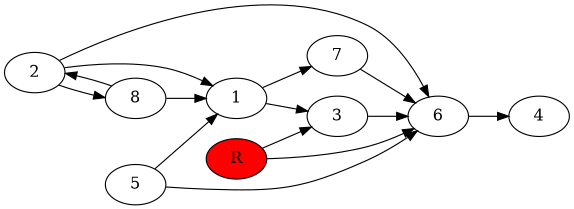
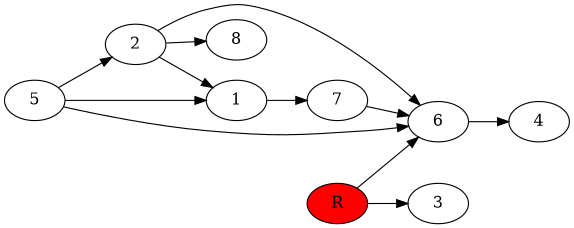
(94, 80) -> (80, 75)
(181, 98) -> none
(281, 106) -> none
(382, 116) -> none
